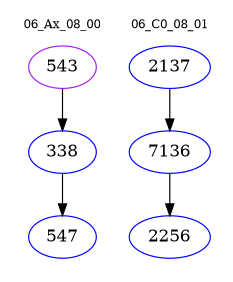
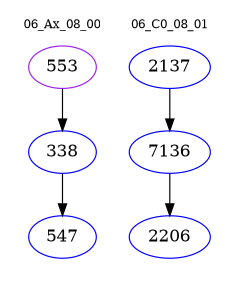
(62, 67) -> (62, 67)
(170, 237) -> (170, 237)
